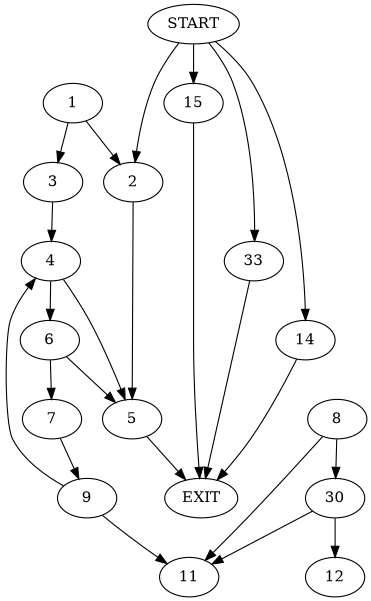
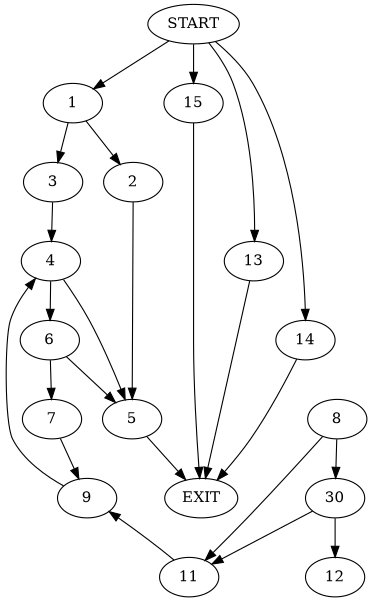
(150, 94) -> (136, 62)
(254, 261) -> (254, 261)
(130, 537) -> (147, 538)
